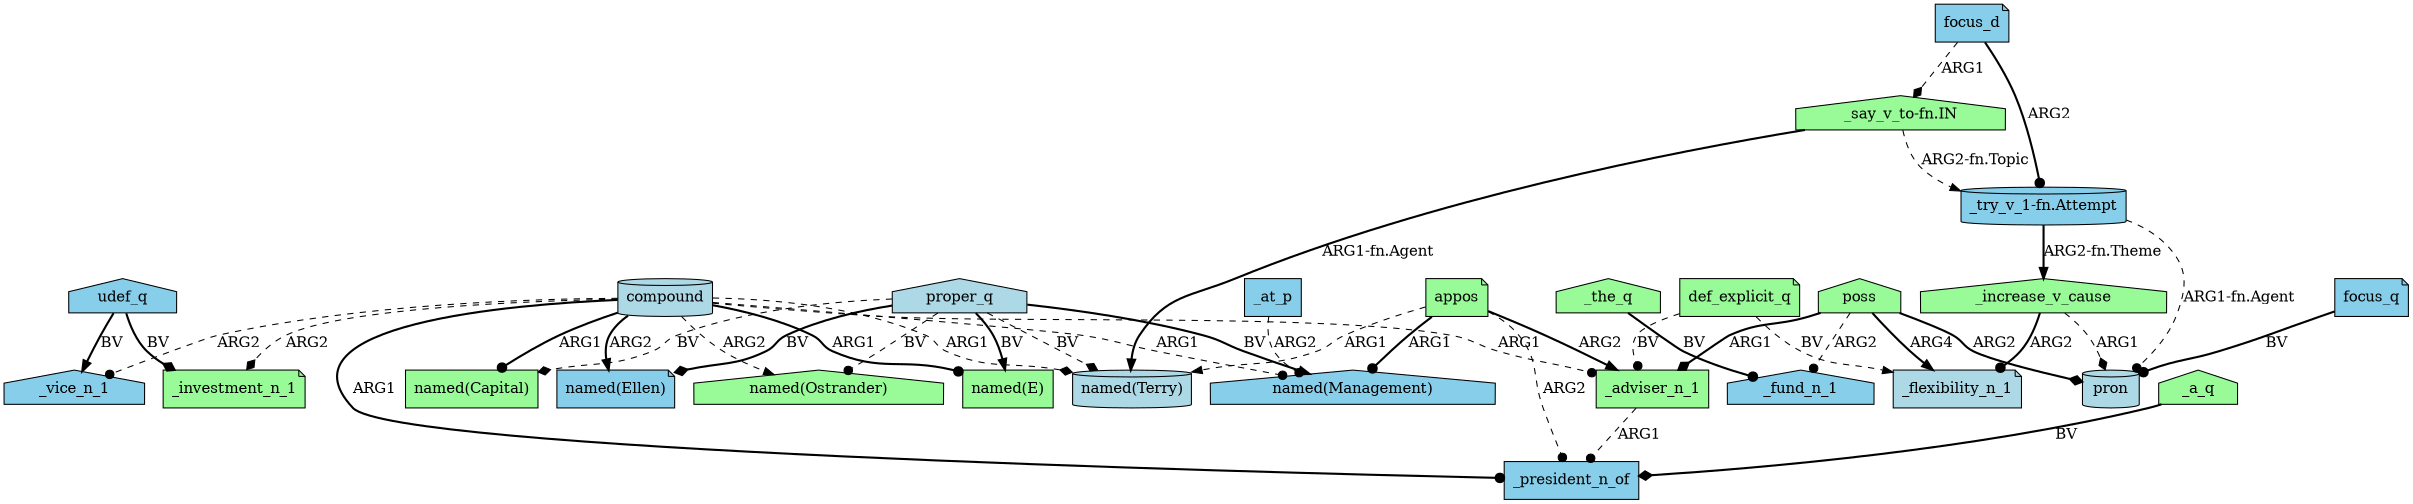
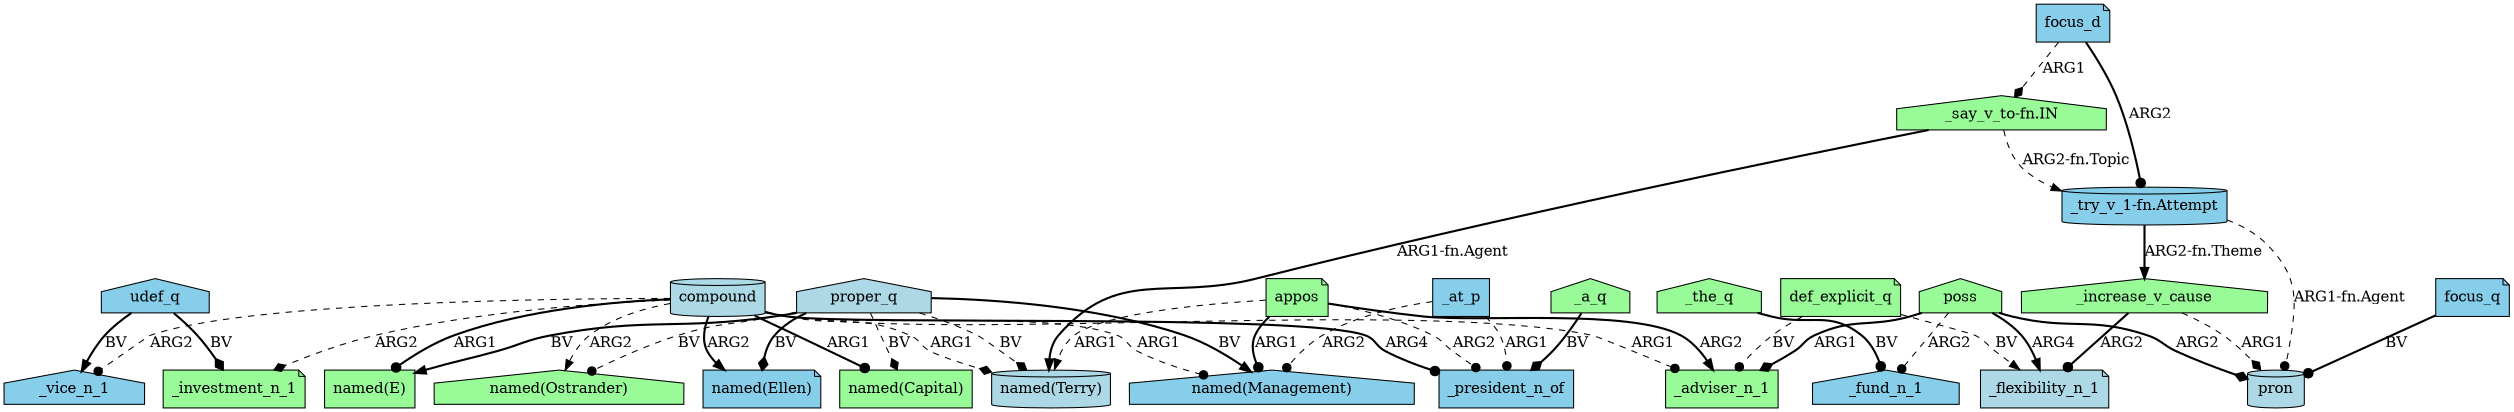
(374, 389) -> (1407, 343)
(1615, 432) -> (1501, 337)
